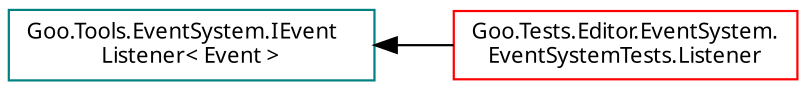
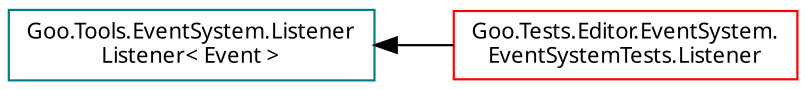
(192, 45) -> (192, 45)
